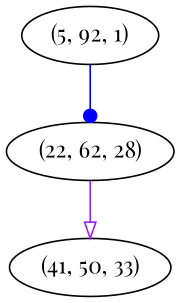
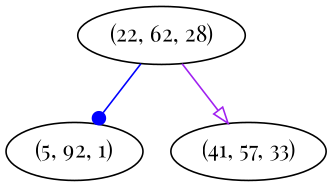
(90, 87) -> (122, 88)
(90, 267) -> (249, 151)
